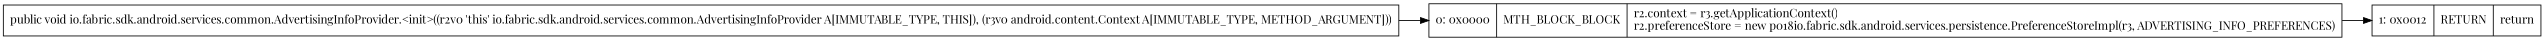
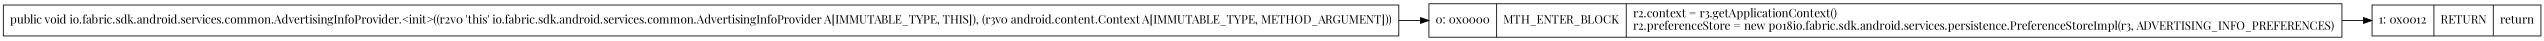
(1562, 20) -> (1561, 20)
